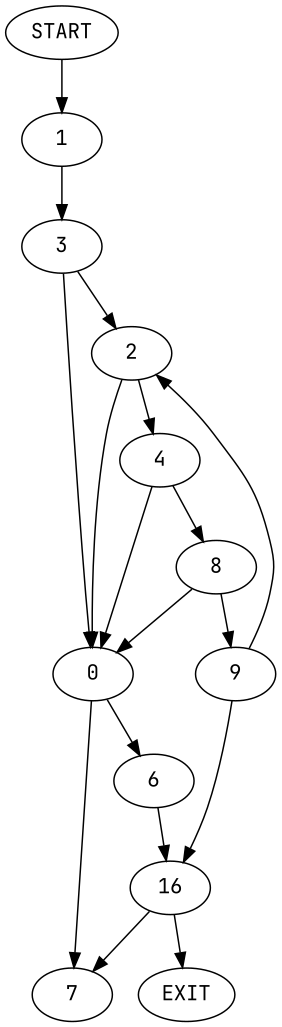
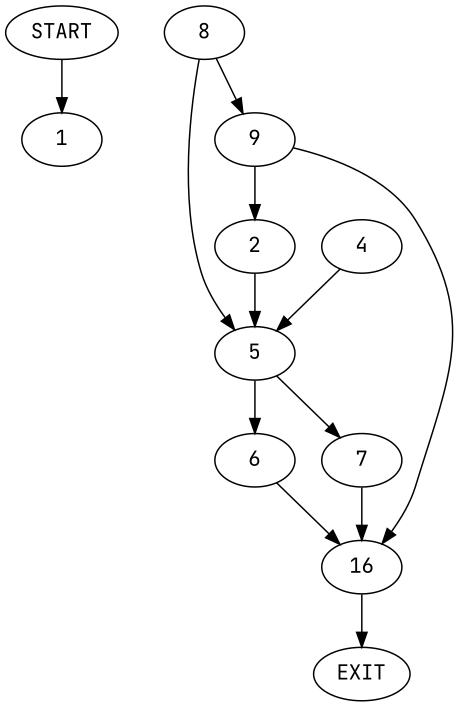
(62, 246) -> none
(144, 400) -> none
(184, 507) -> none
(93, 674) -> (255, 353)
(126, 936) -> (362, 506)
